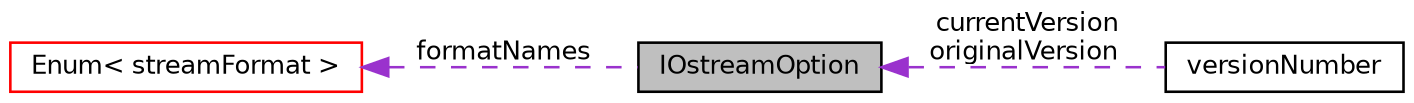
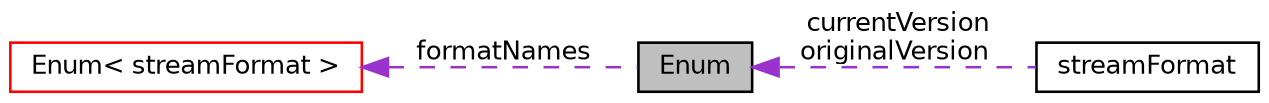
(760, 67) -> (695, 67)
(1285, 67) -> (1148, 67)
